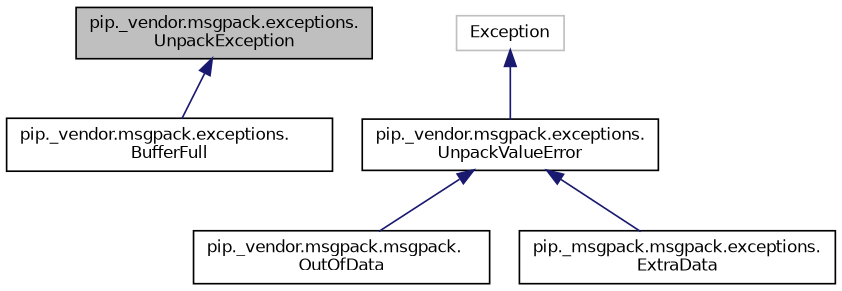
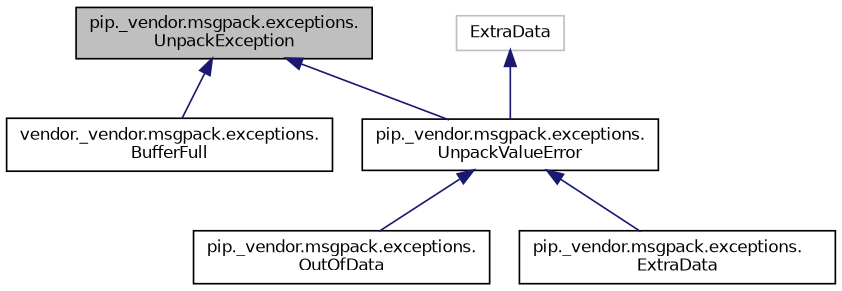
(510, 33) -> (510, 33)
none -> (375, 92)
(170, 145) -> (170, 145)
(342, 257) -> (342, 257)
(677, 257) -> (677, 257)
